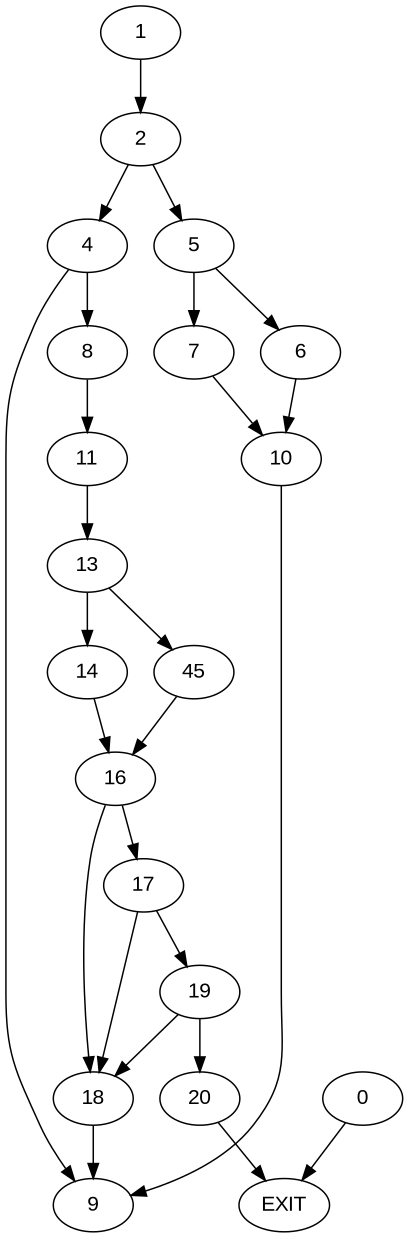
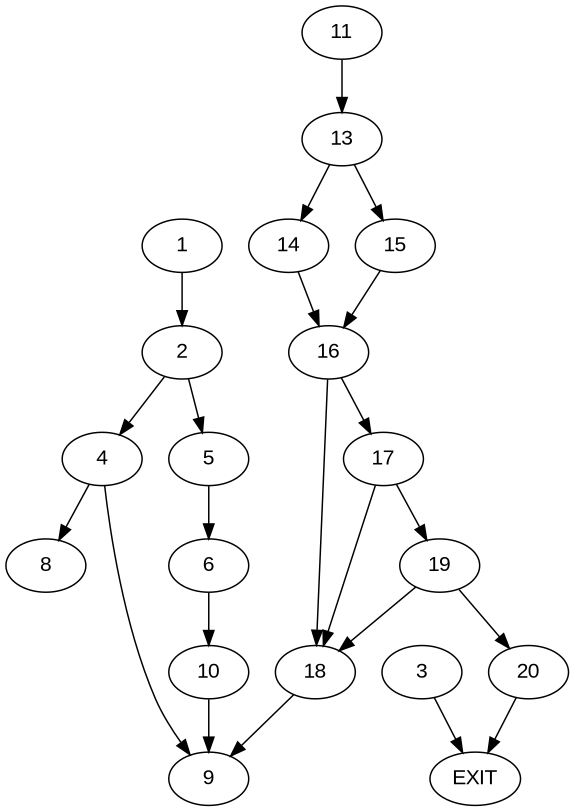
(194, 352) -> none
(87, 398) -> none
(194, 672) -> (395, 246)
(363, 1099) -> (422, 672)
